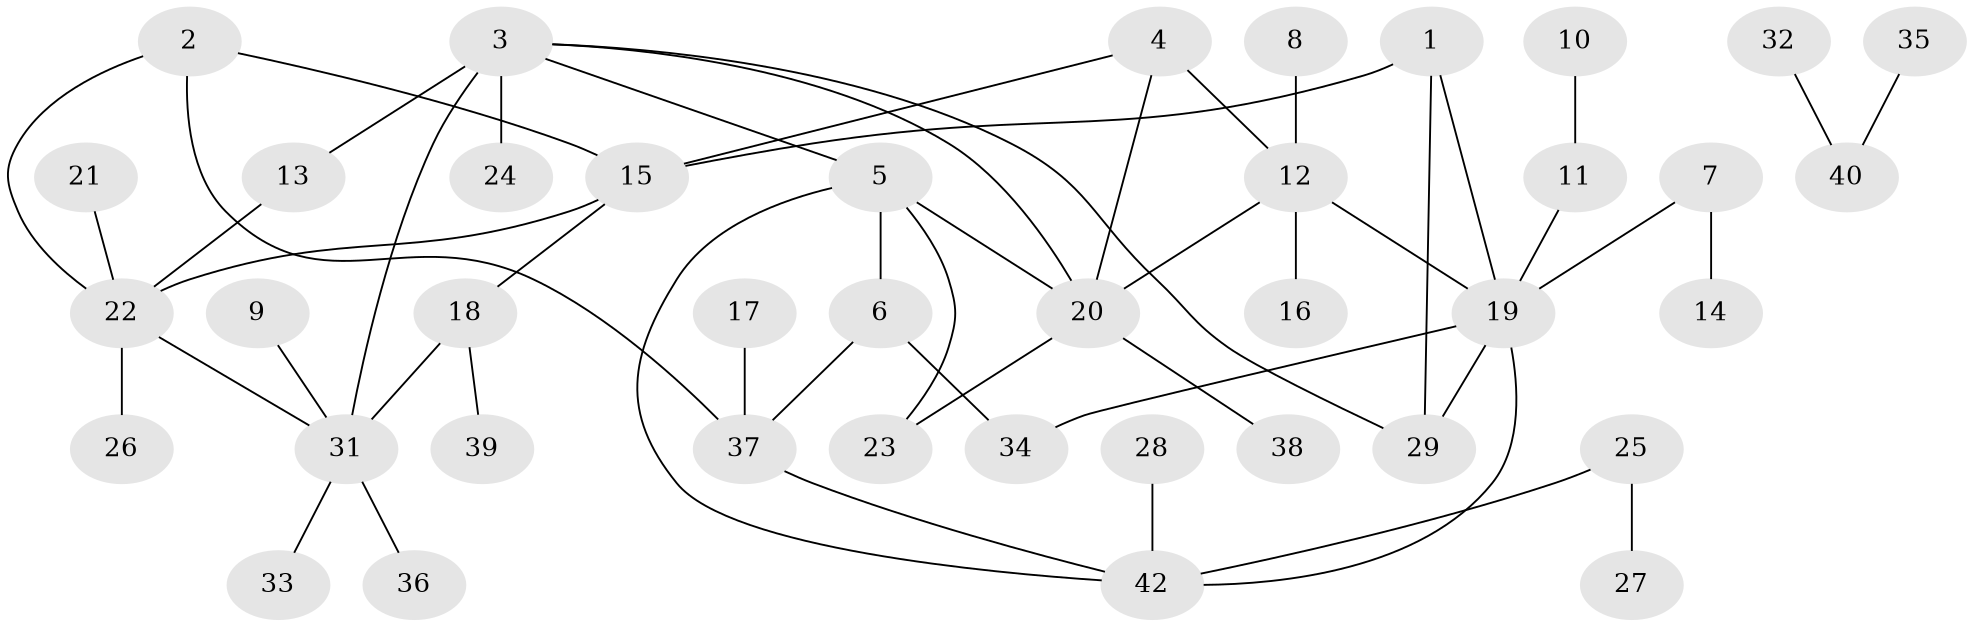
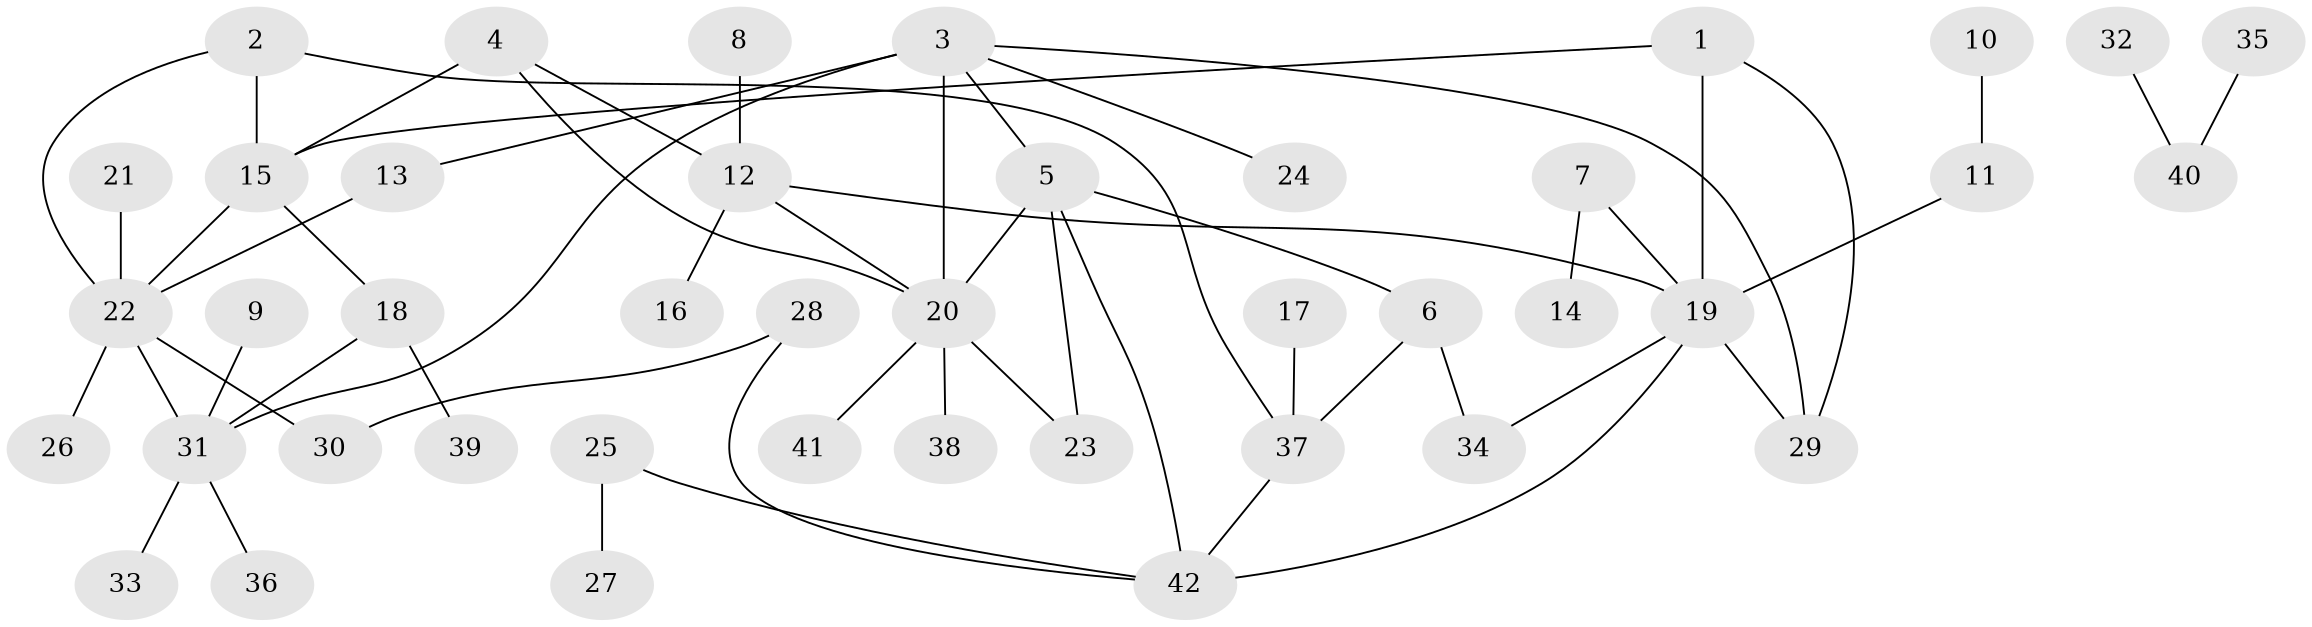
none -> (330, 449)
none -> (810, 449)
